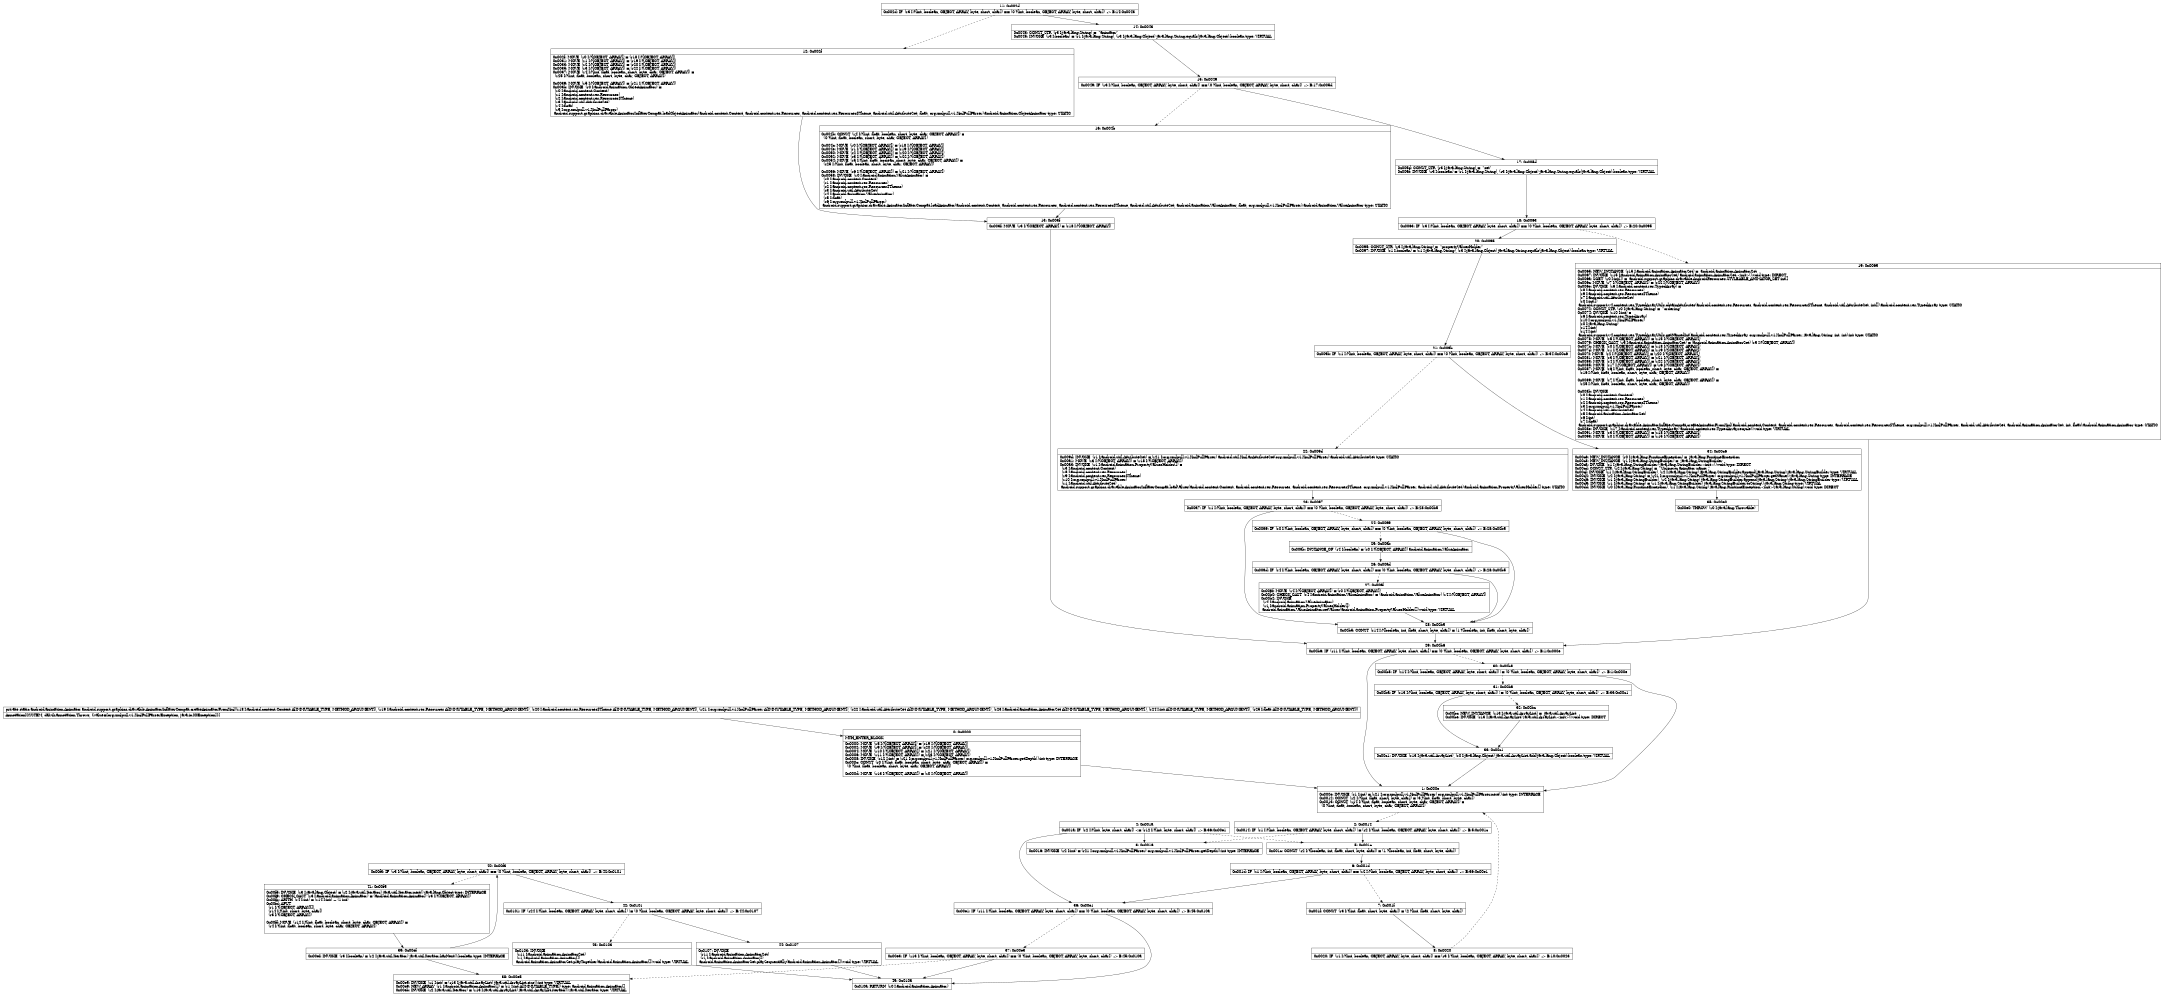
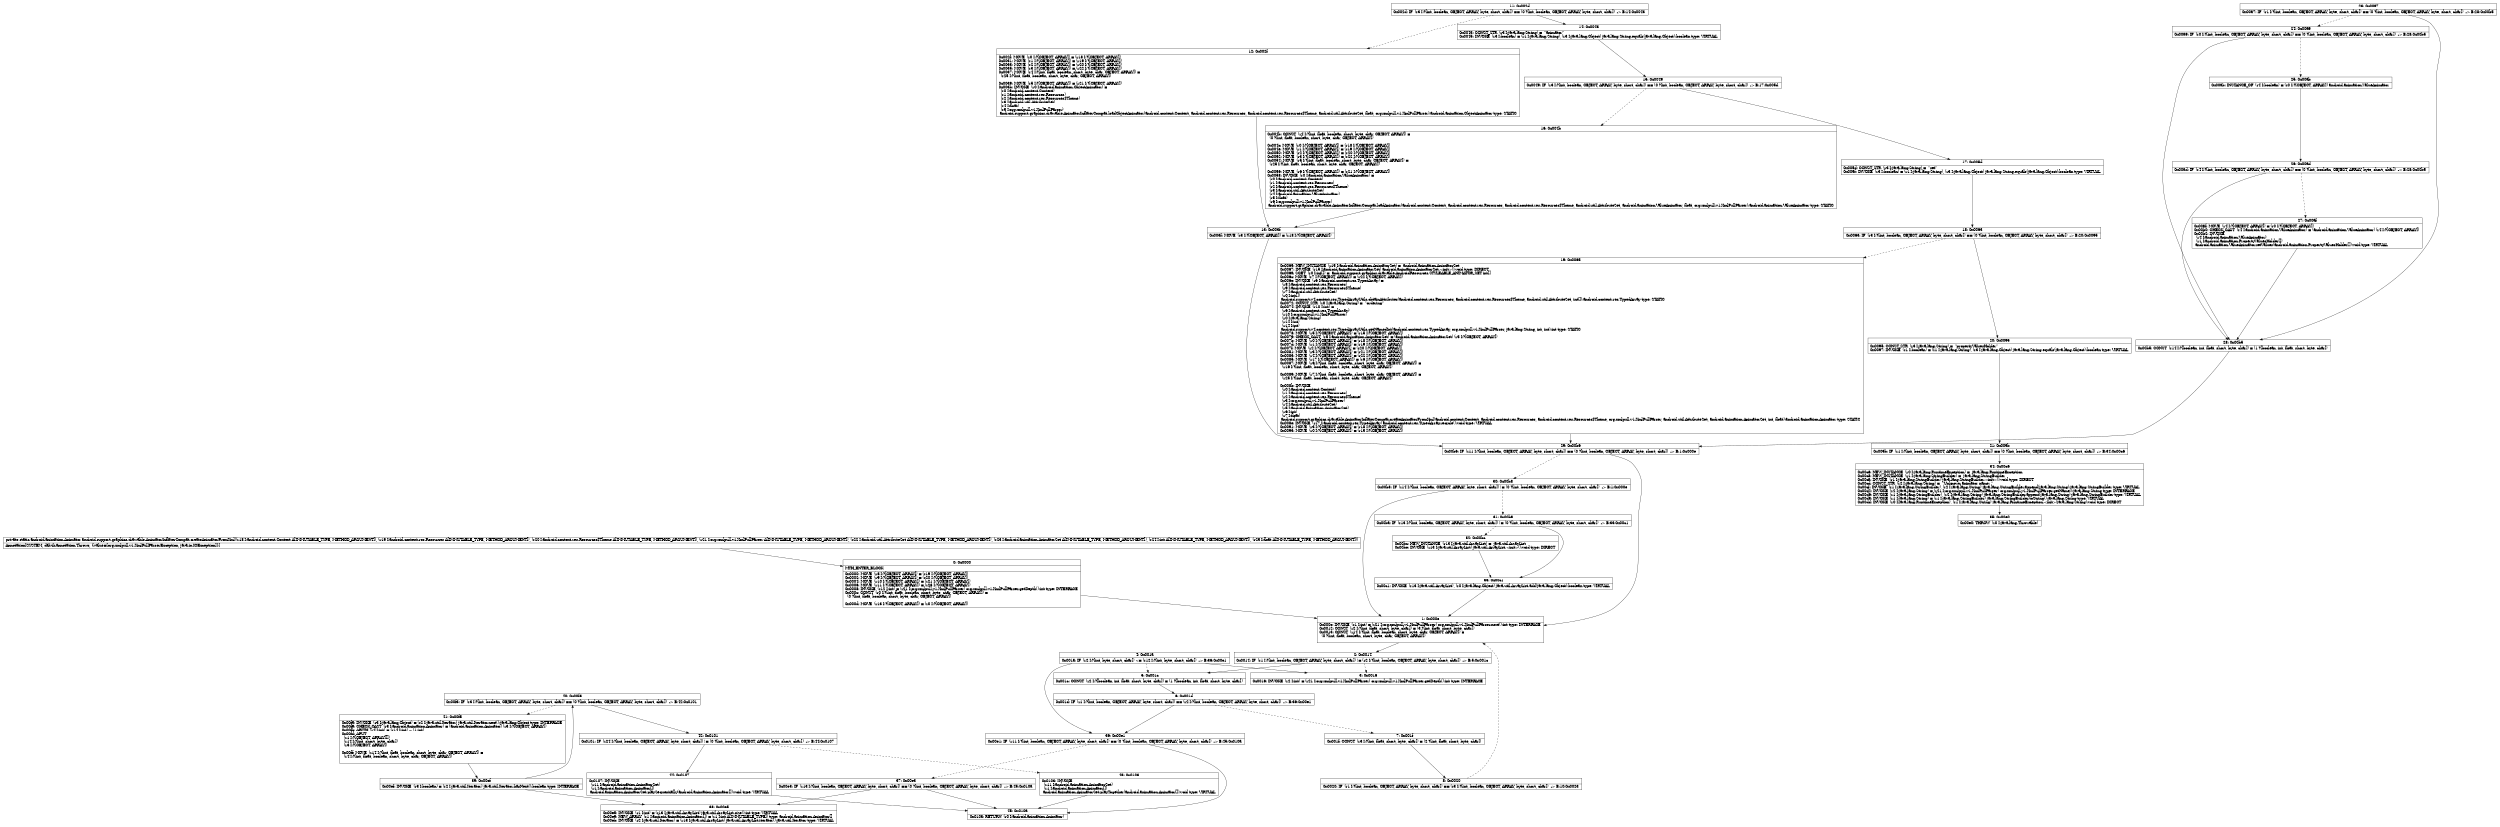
(1313, 470) -> none
(1389, 817) -> (1389, 647)
(794, 971) -> (825, 797)
